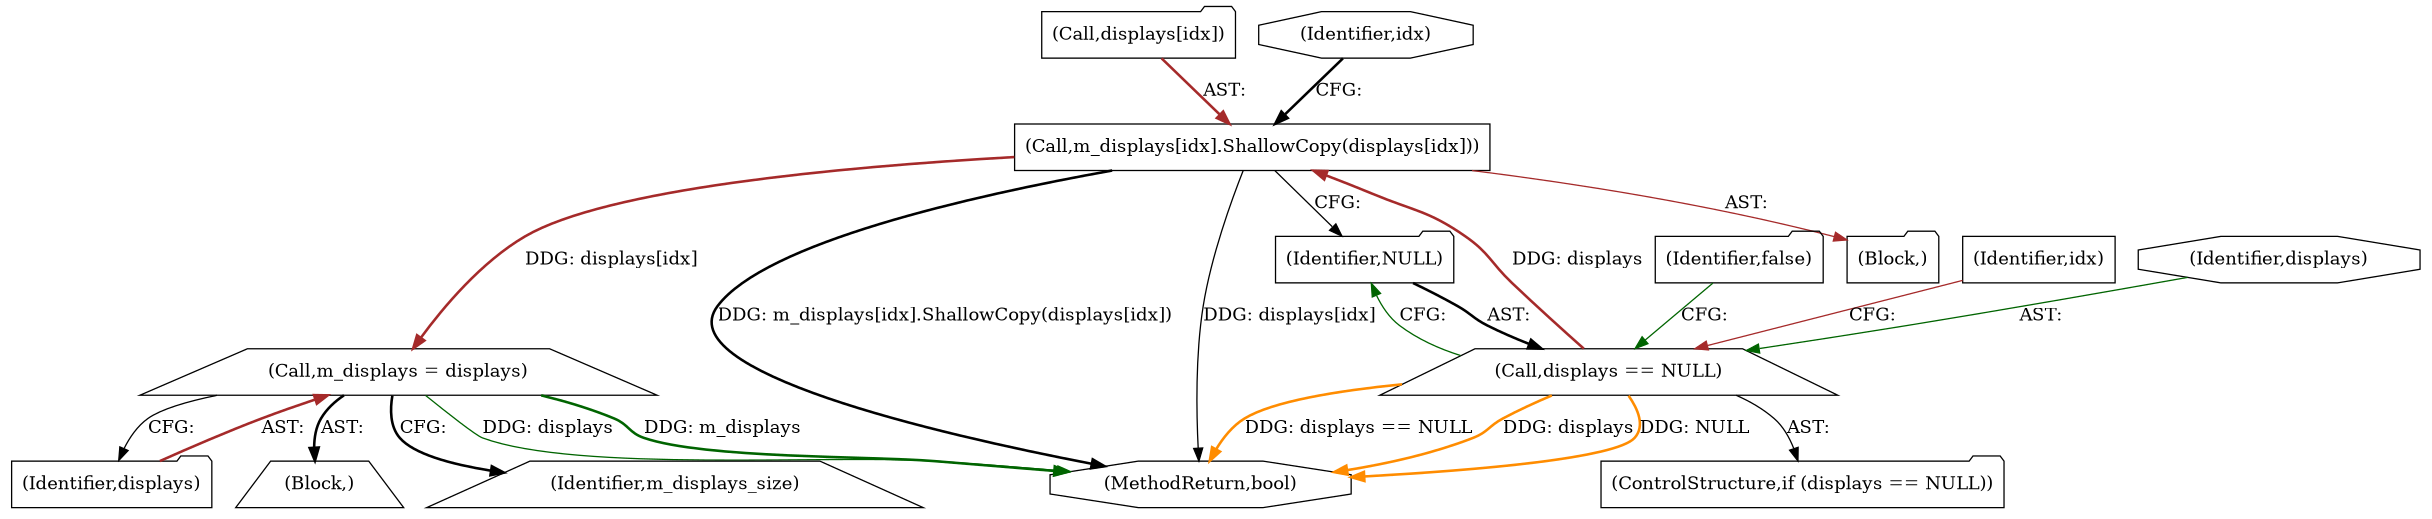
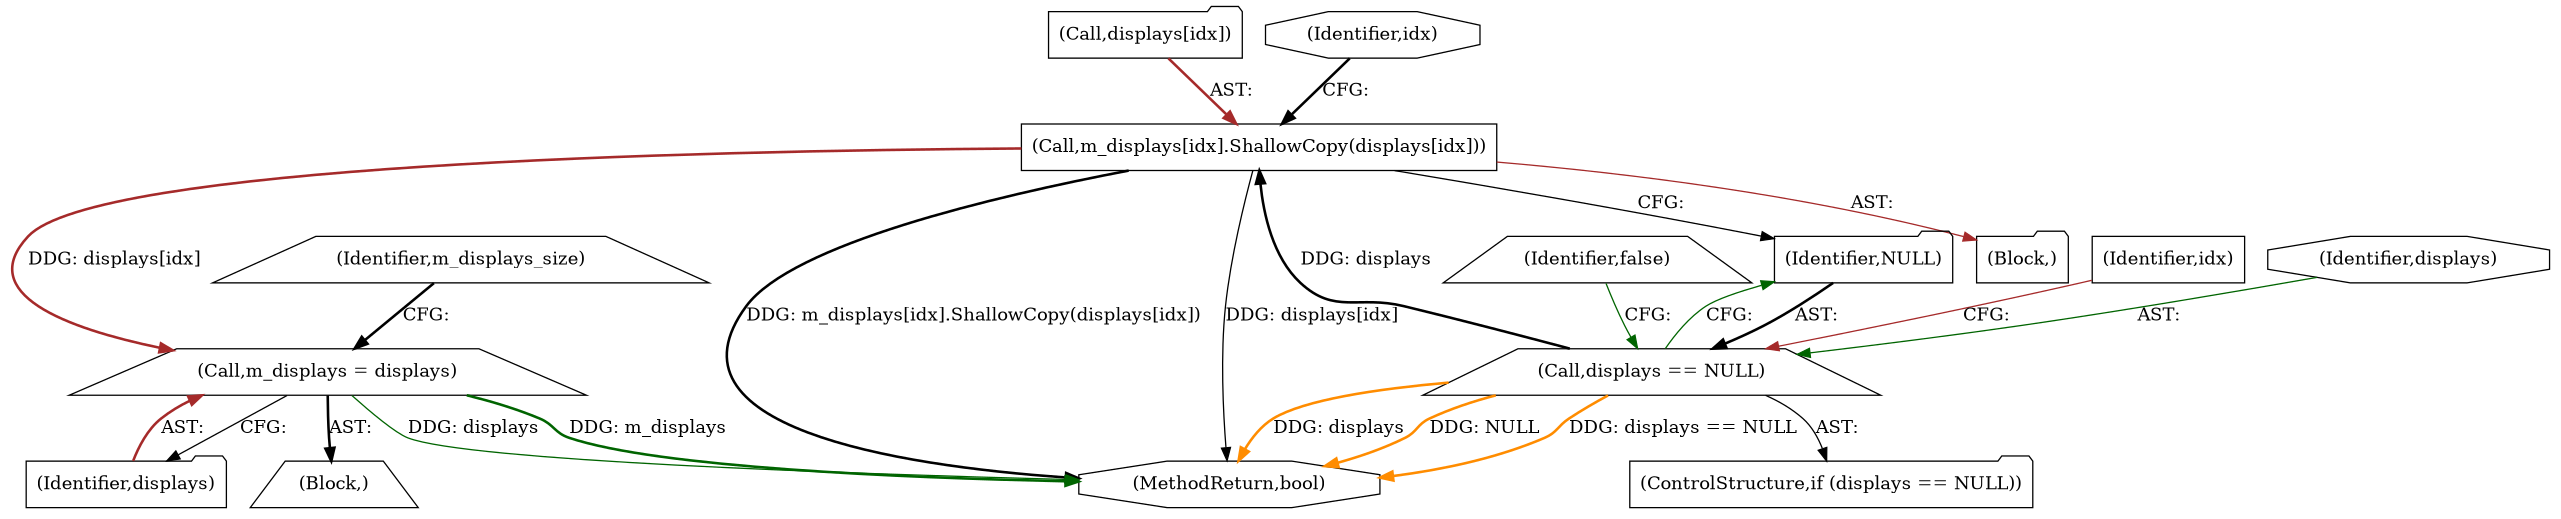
(1470, 240) -> (1381, 303)
(1739, 260) -> (1598, 260)
(422, 453) -> (399, 312)
